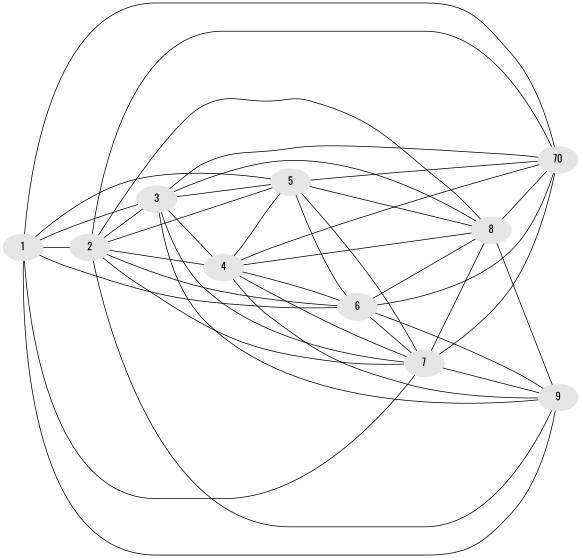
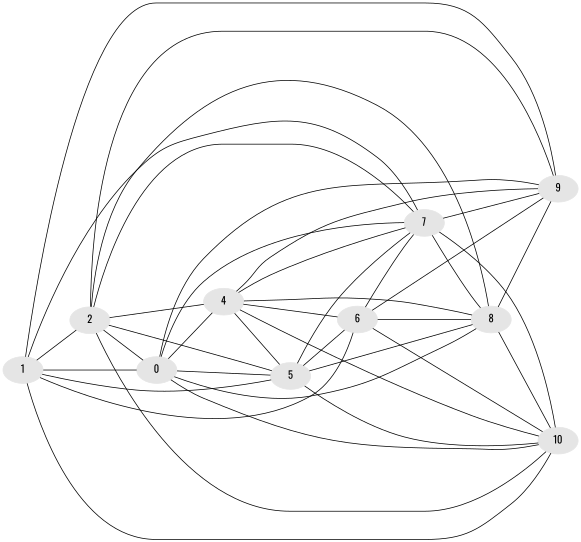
(558, 160) -> (558, 441)
(157, 199) -> (157, 370)
(220, 291) -> none
